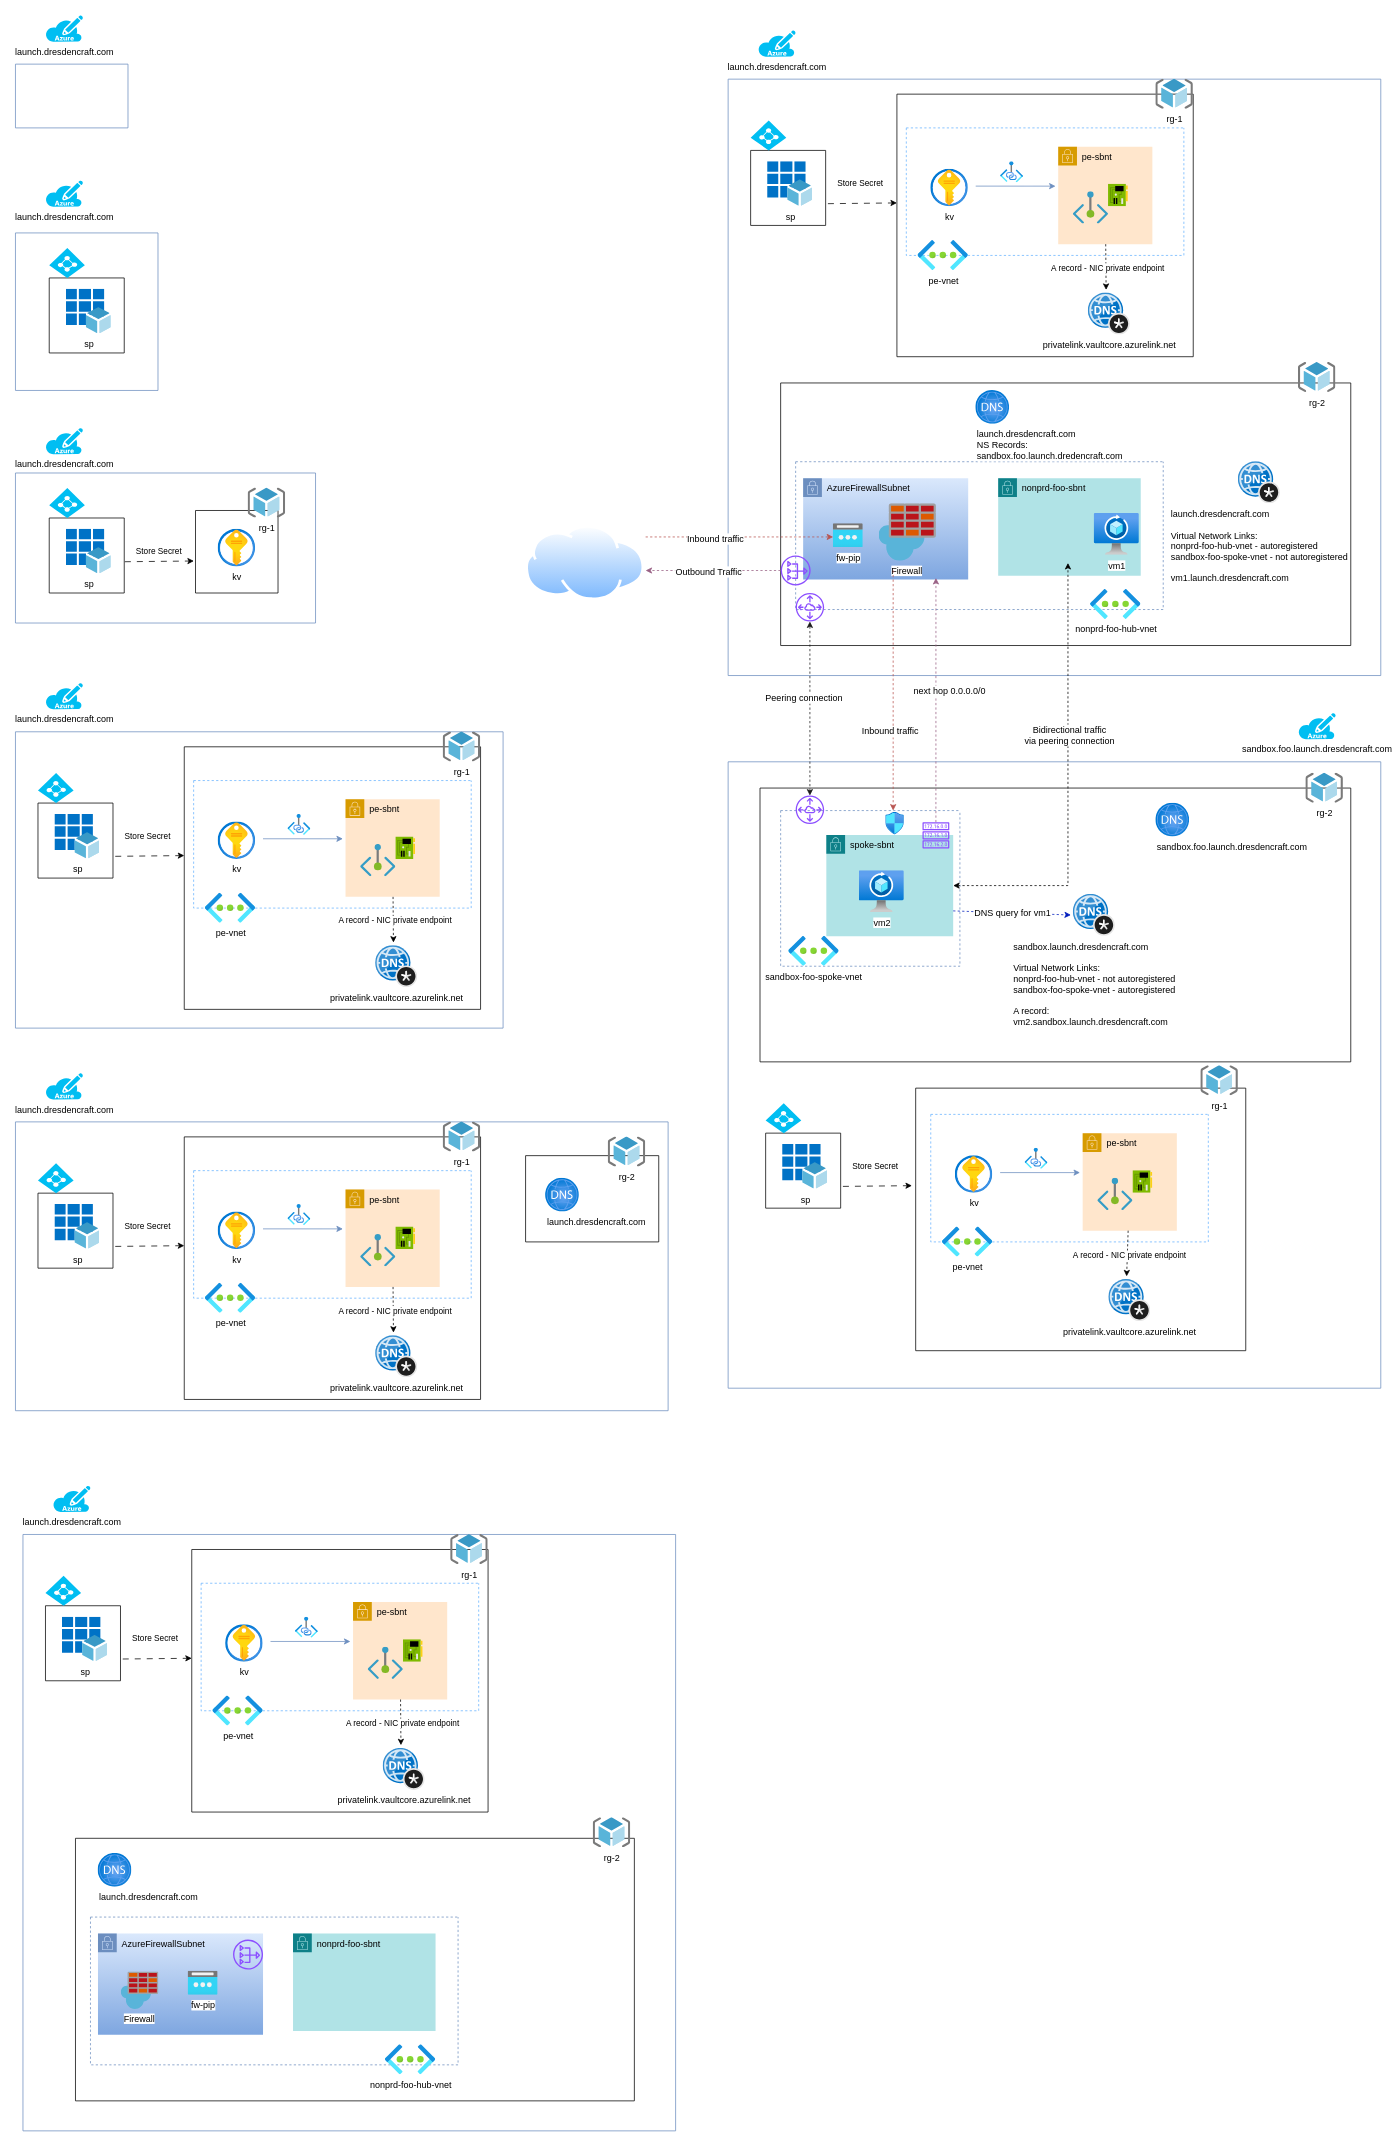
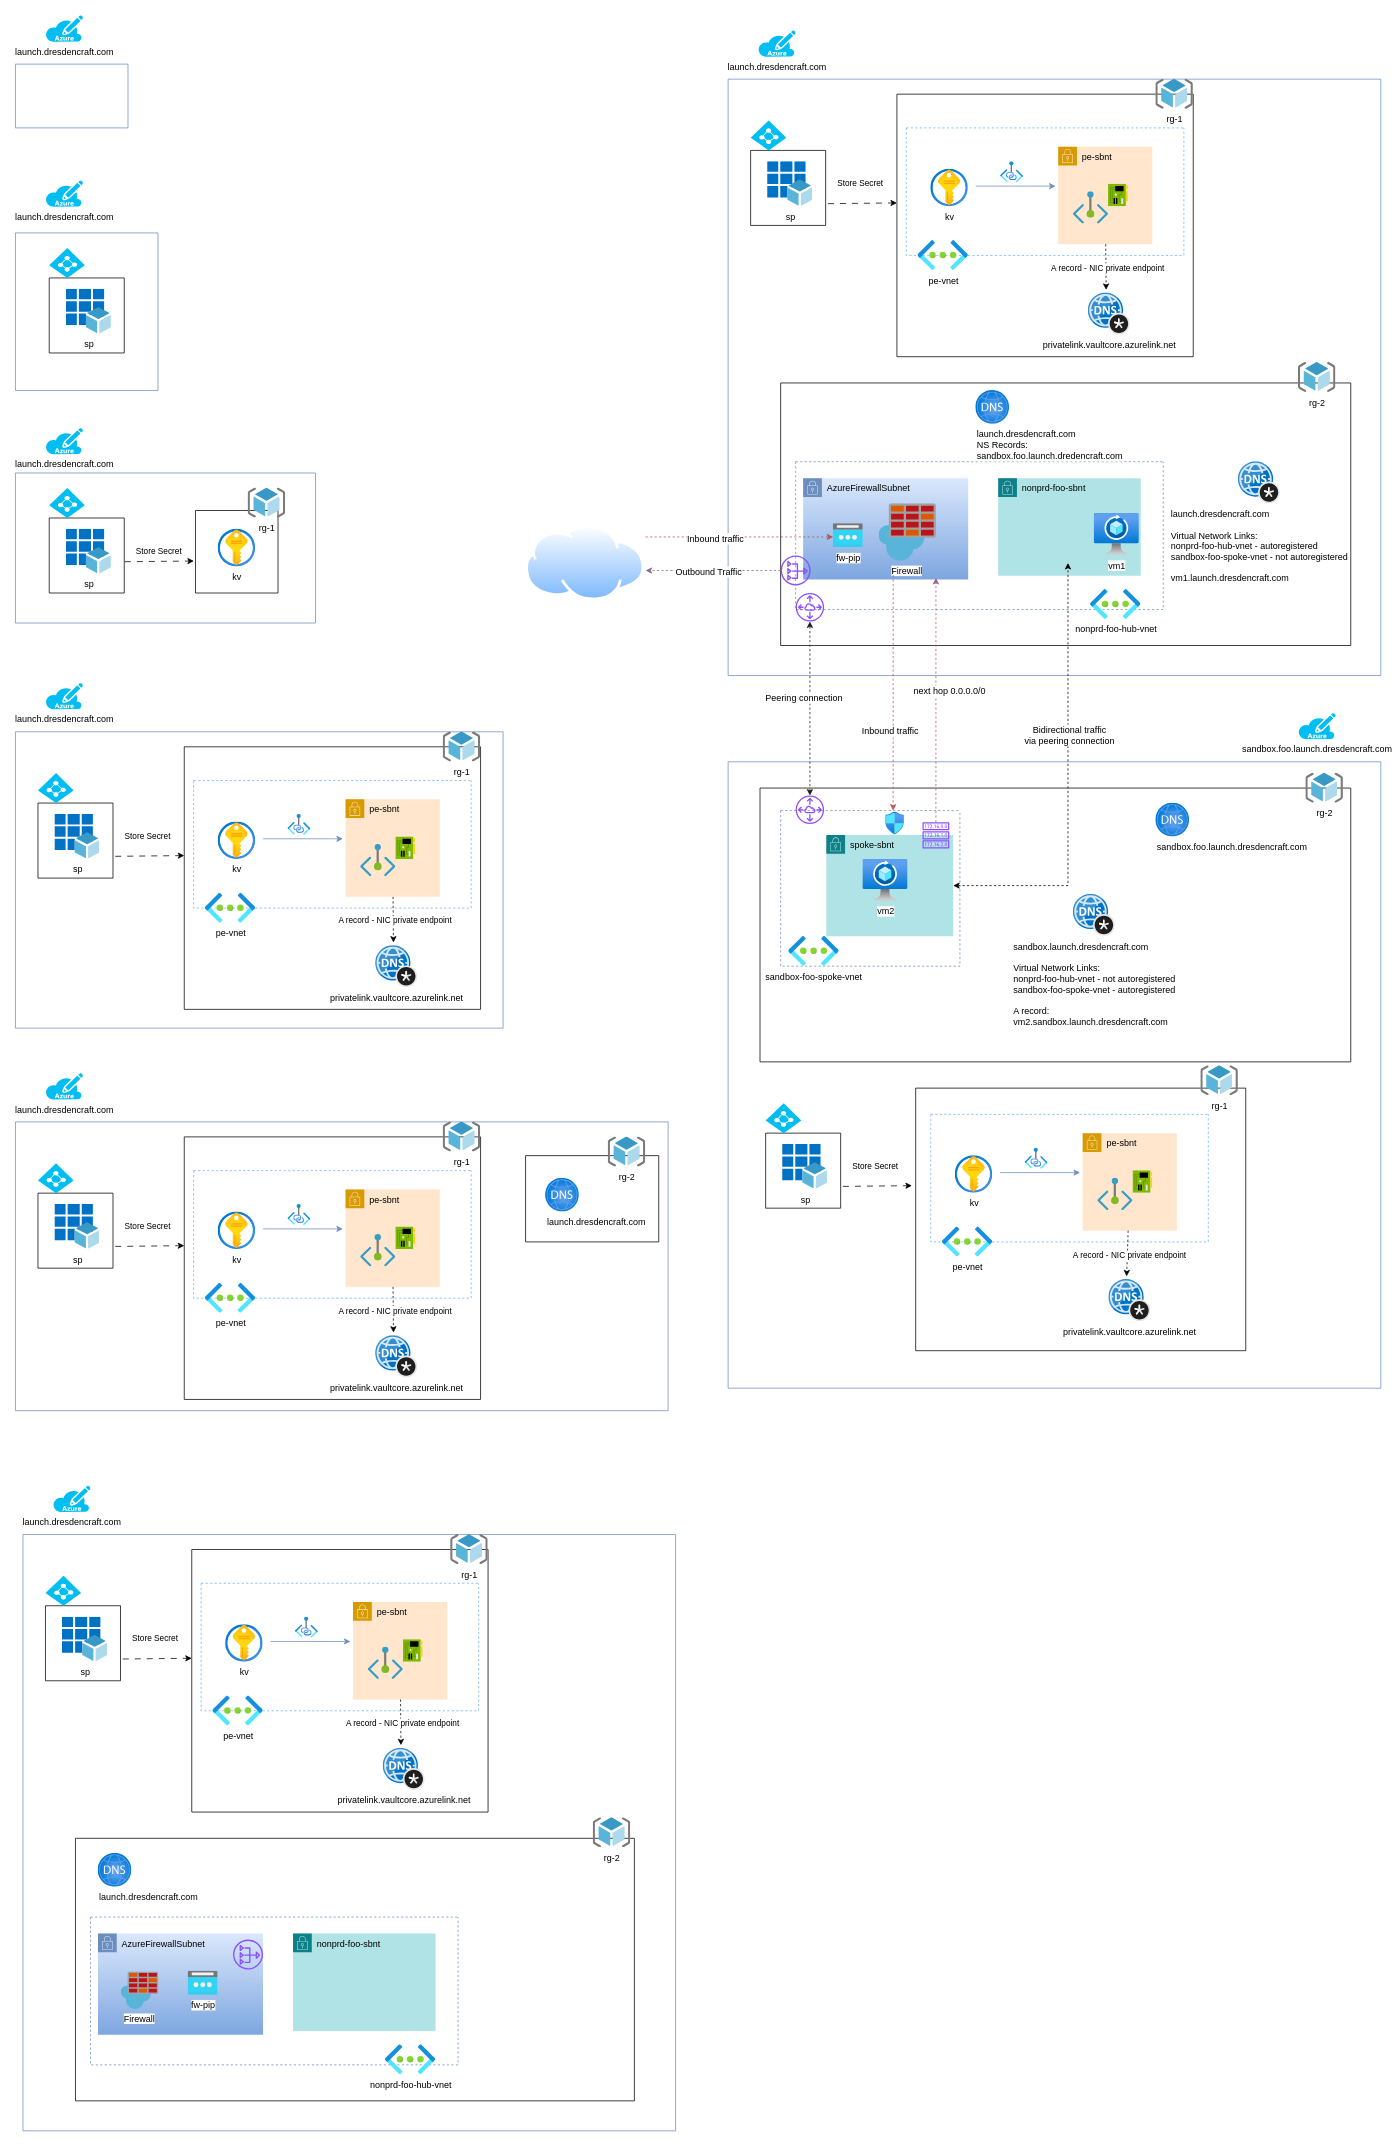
(881, 891) -> (885, 880)
(1013, 913) -> none
